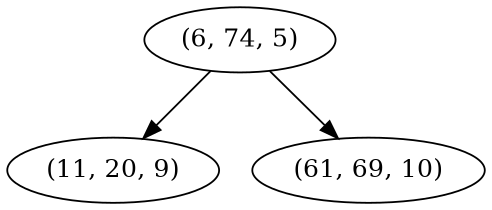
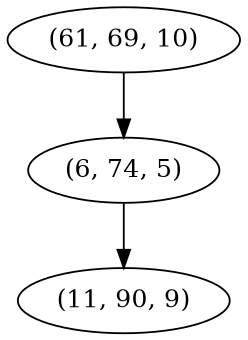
(297, 98) -> (124, 96)
(113, 170) -> (124, 301)
